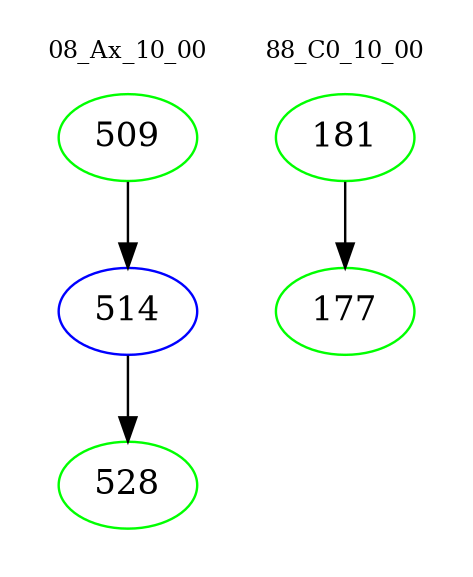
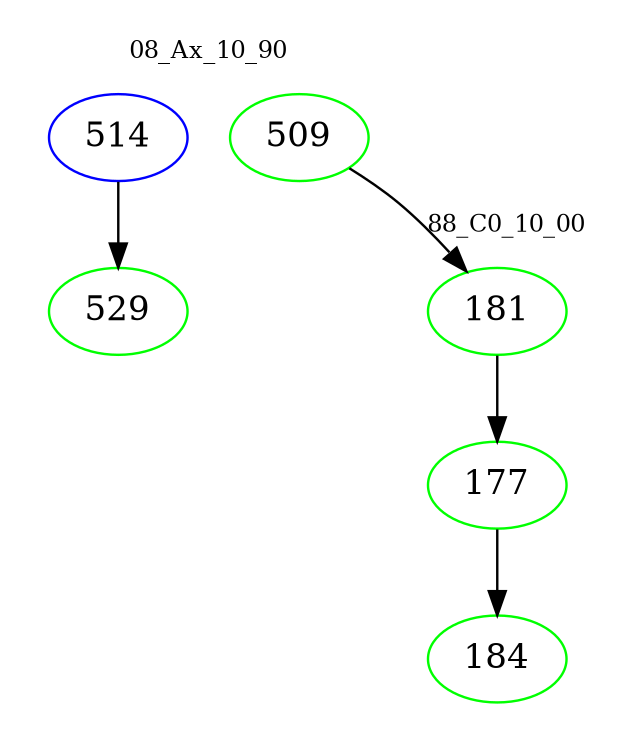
(128, 52) -> (209, 52)
(128, 213) -> (424, 226)
(128, 485) -> (118, 311)
none -> (497, 659)
